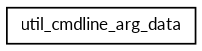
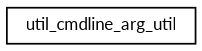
(101, 26) -> (101, 26)
